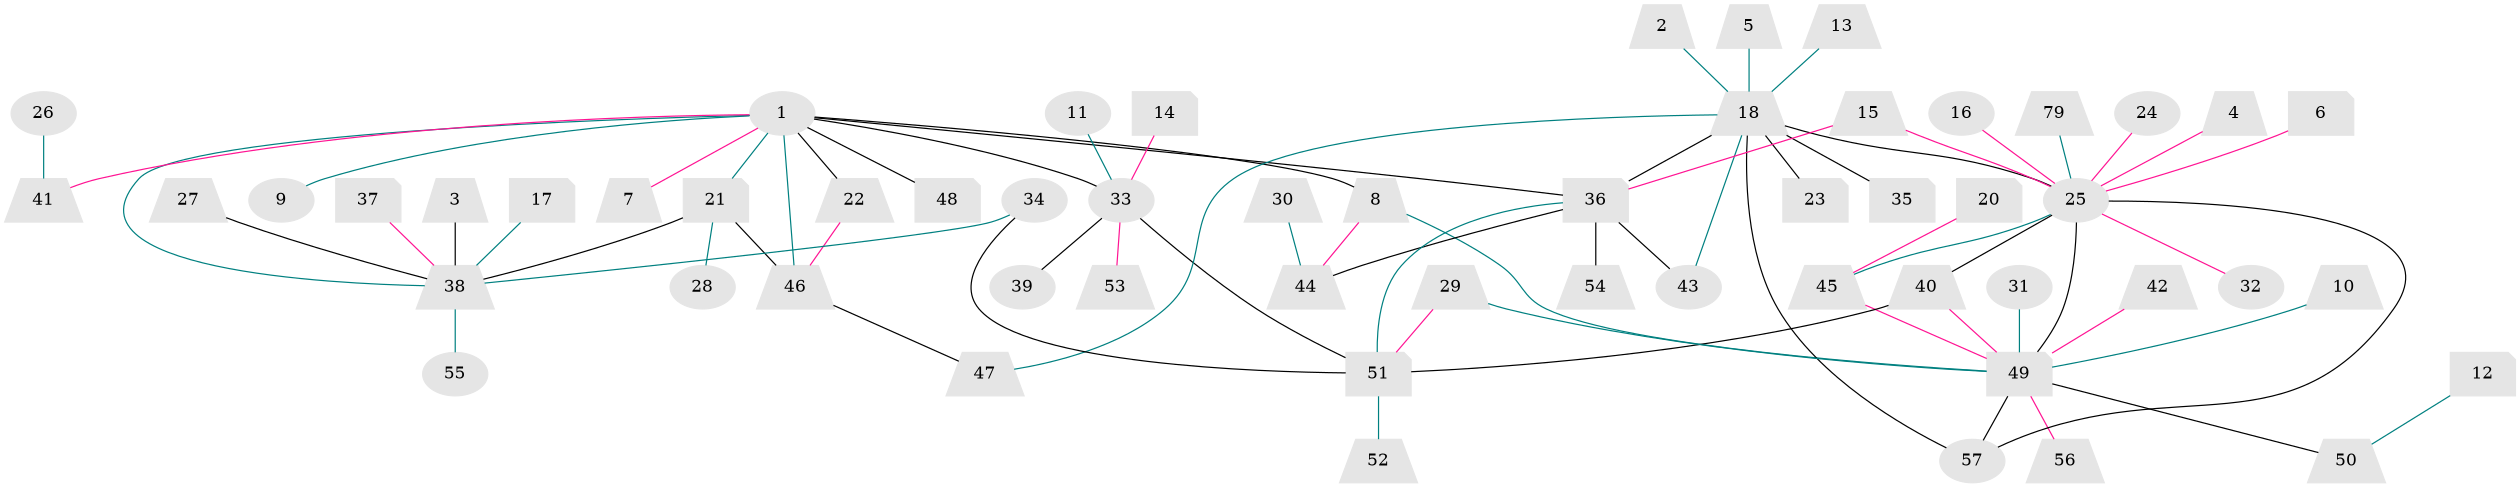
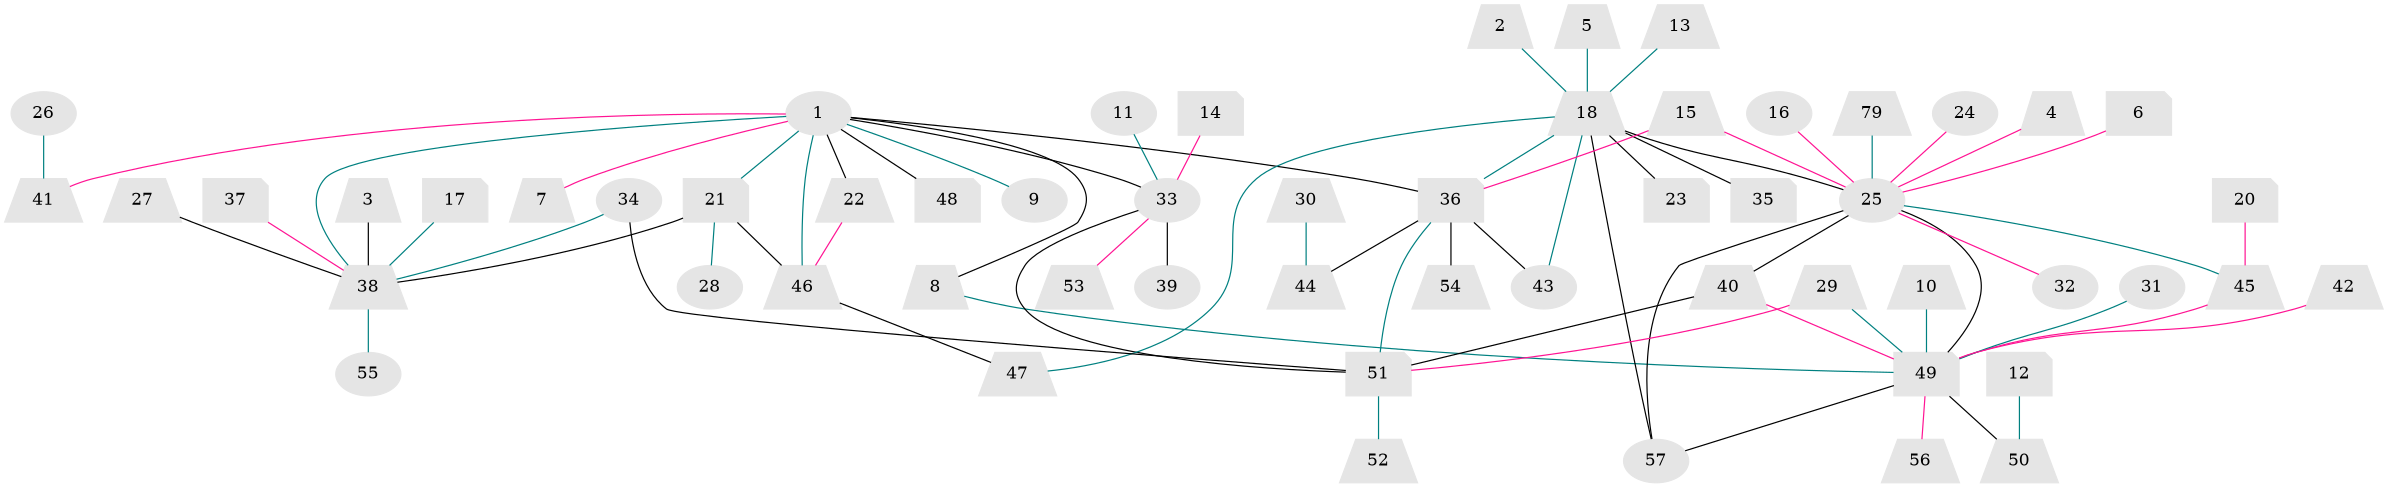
(1670, 158) -> (1519, 157)
(1341, 244) -> none
